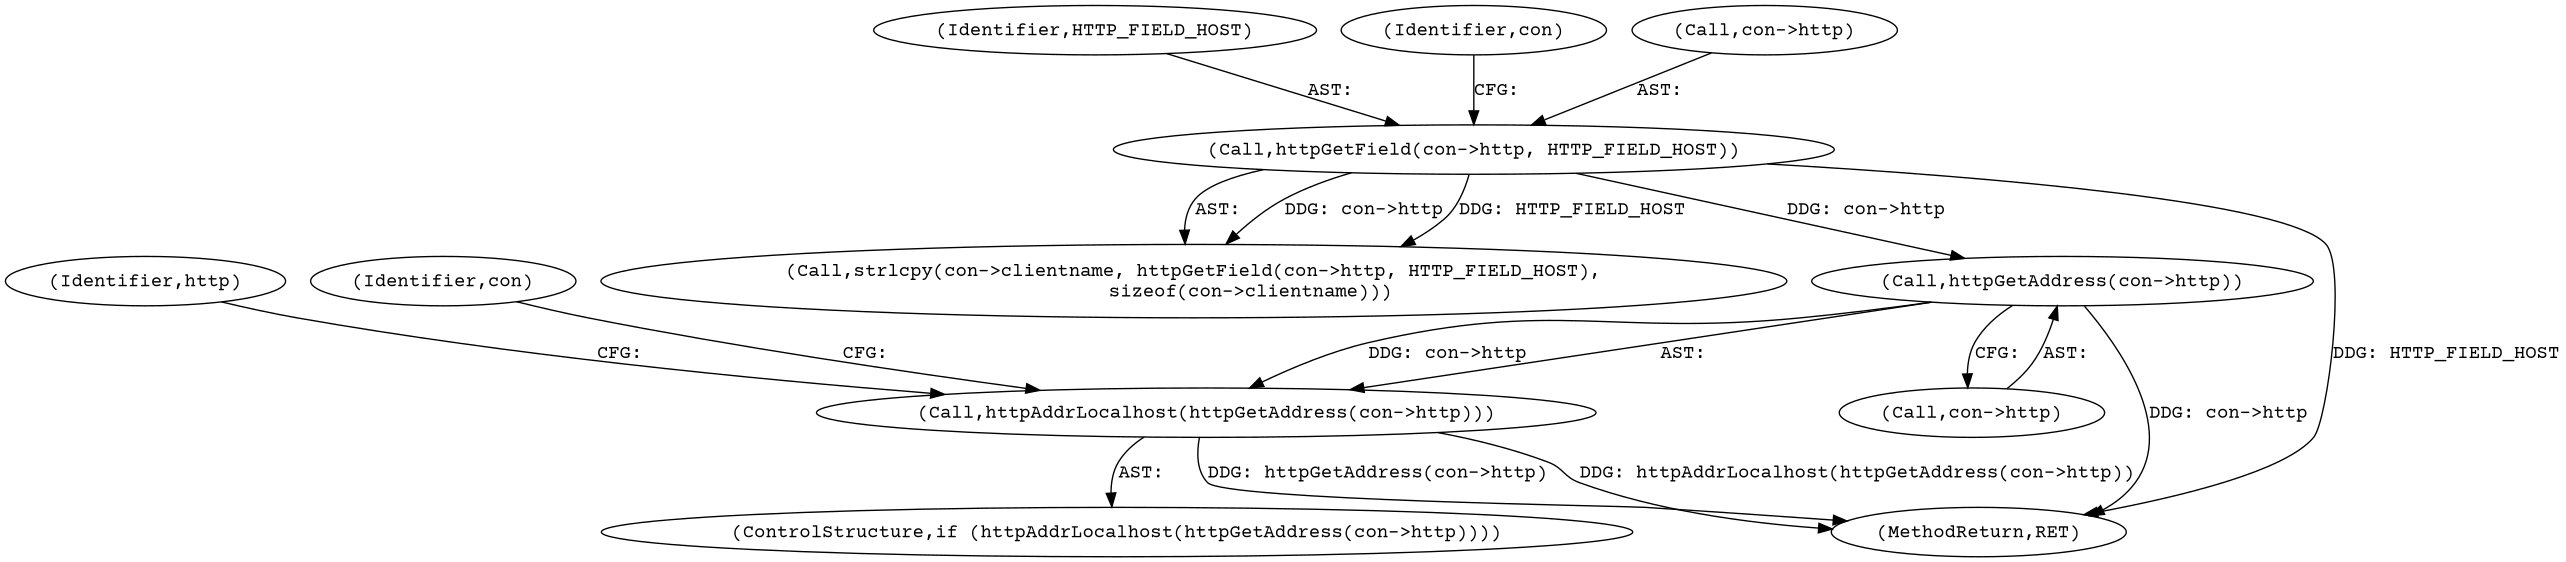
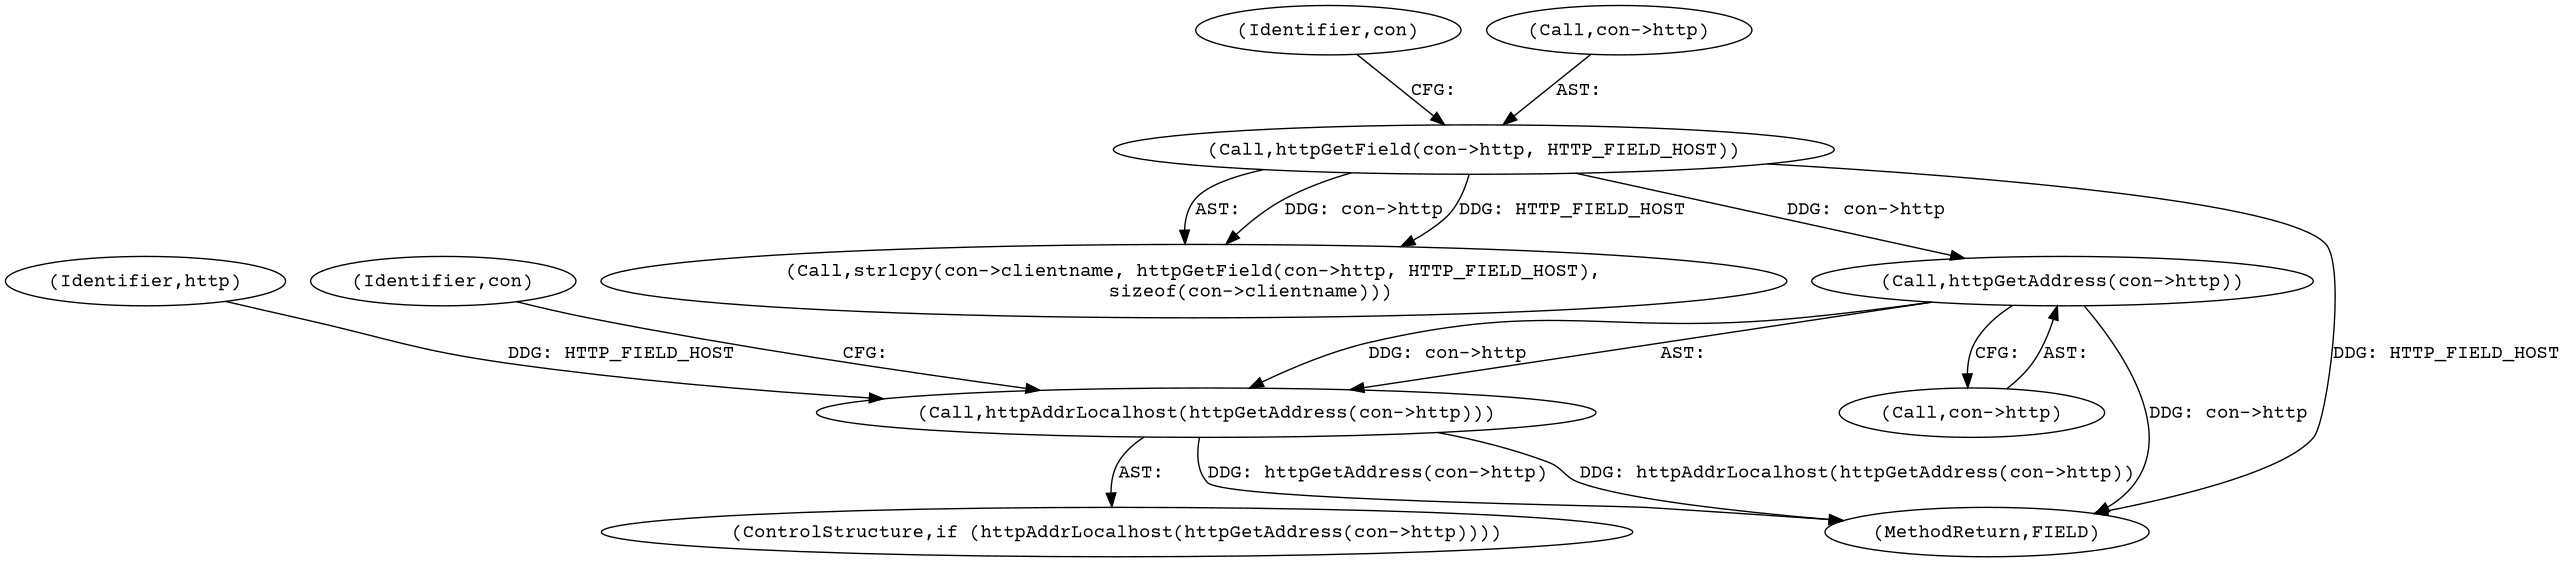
(1095, 30) -> none
(626, 353) -> (622, 353)
(1979, 532) -> (1987, 532)
